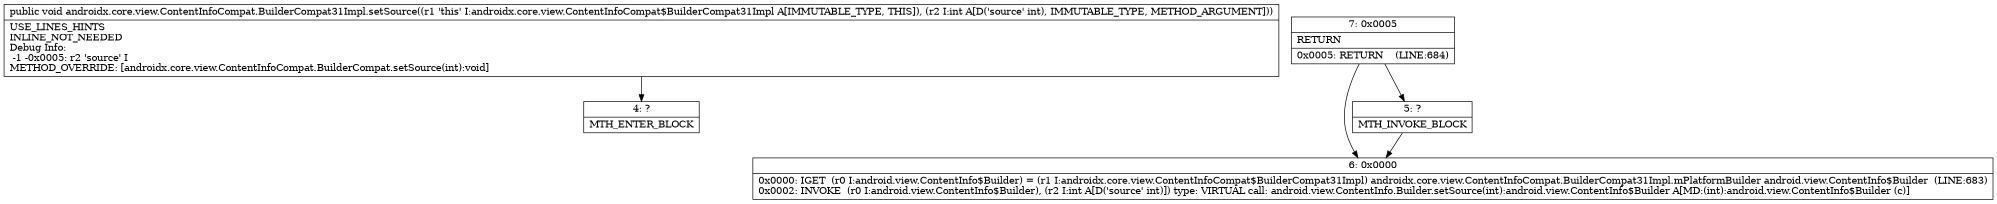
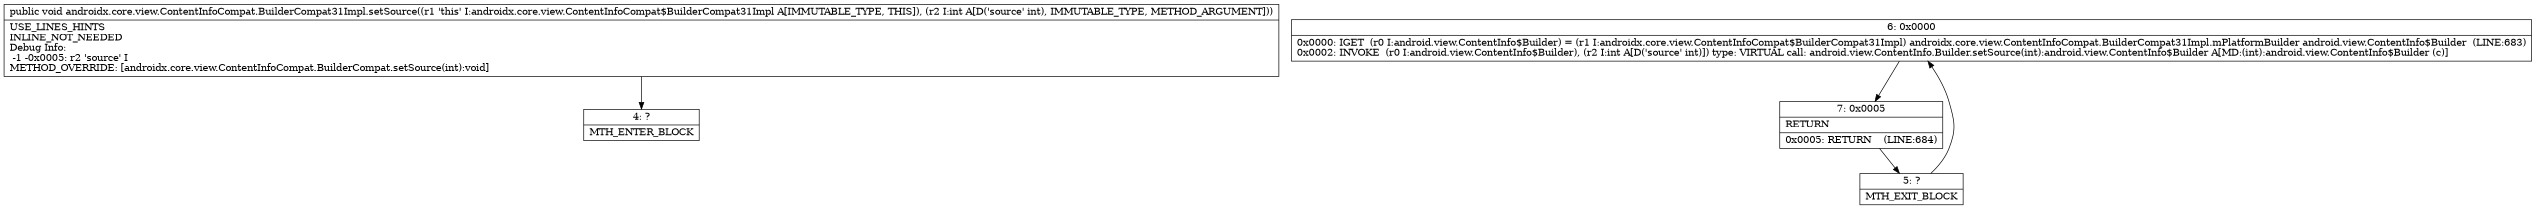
(1345, 108) -> (1889, 78)
(1412, 125) -> (1912, 197)
